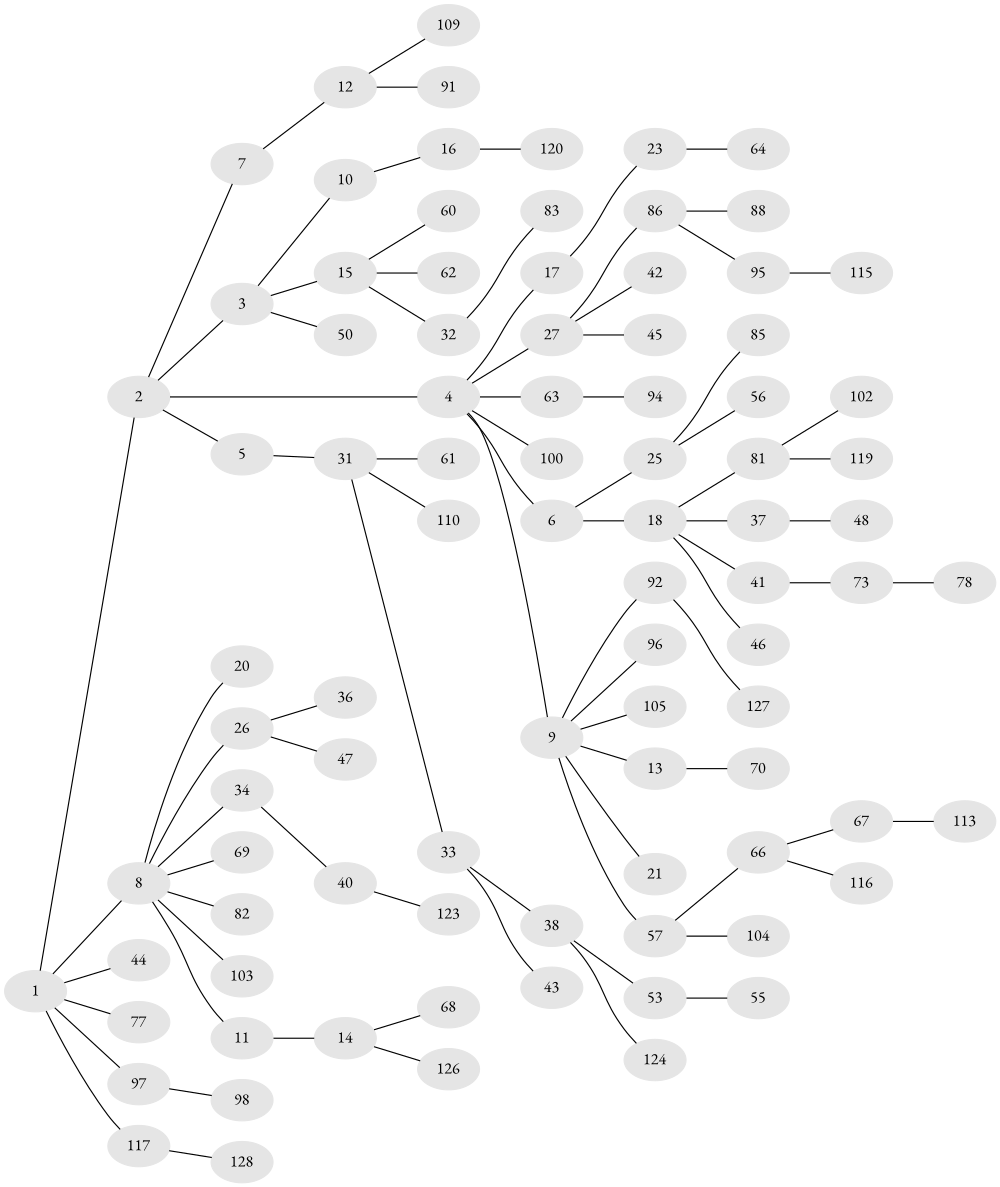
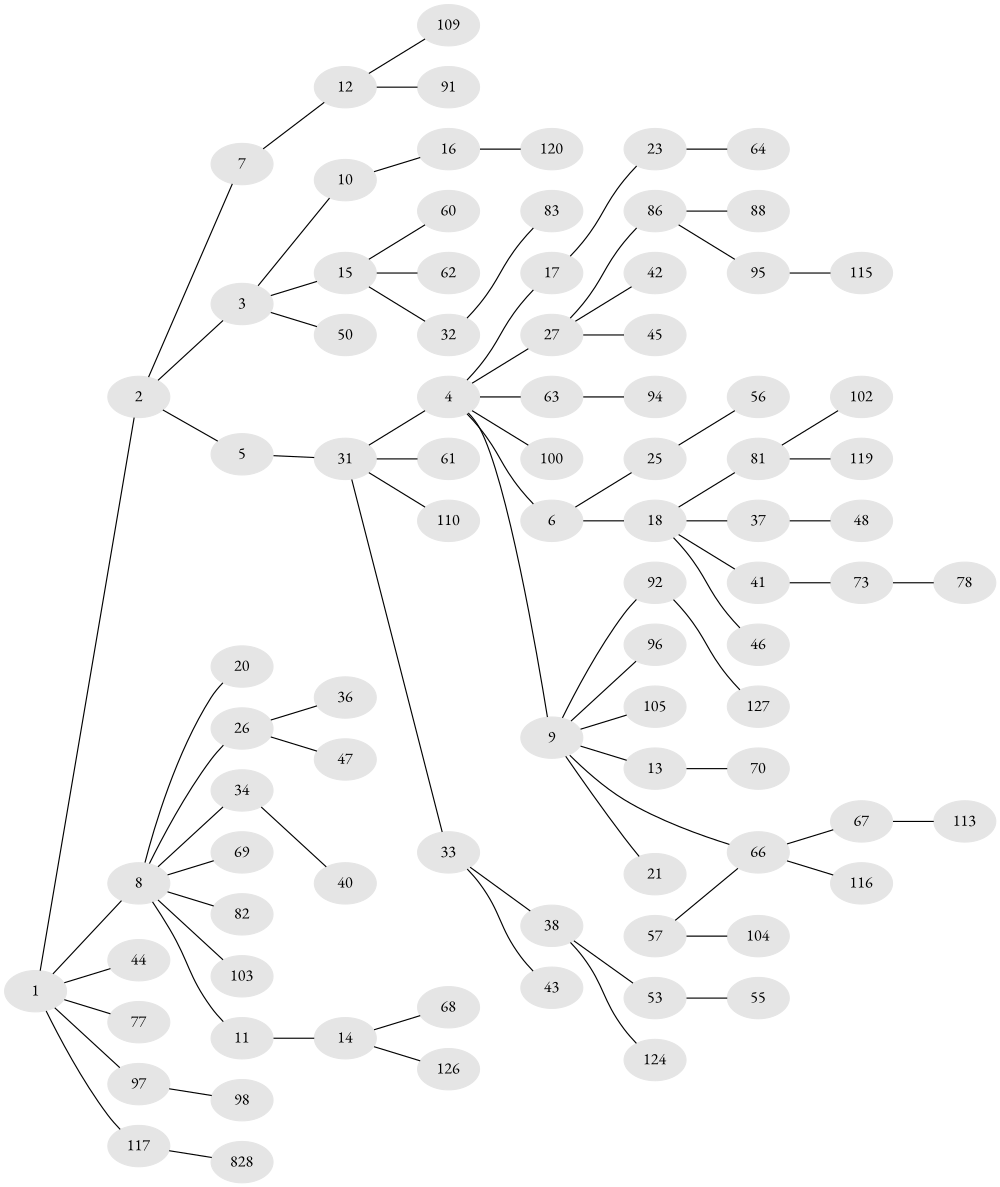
(758, 335) -> none
(294, 397) -> (397, 428)
(590, 842) -> (644, 810)
(449, 914) -> none
(242, 1162) -> (242, 1162)
